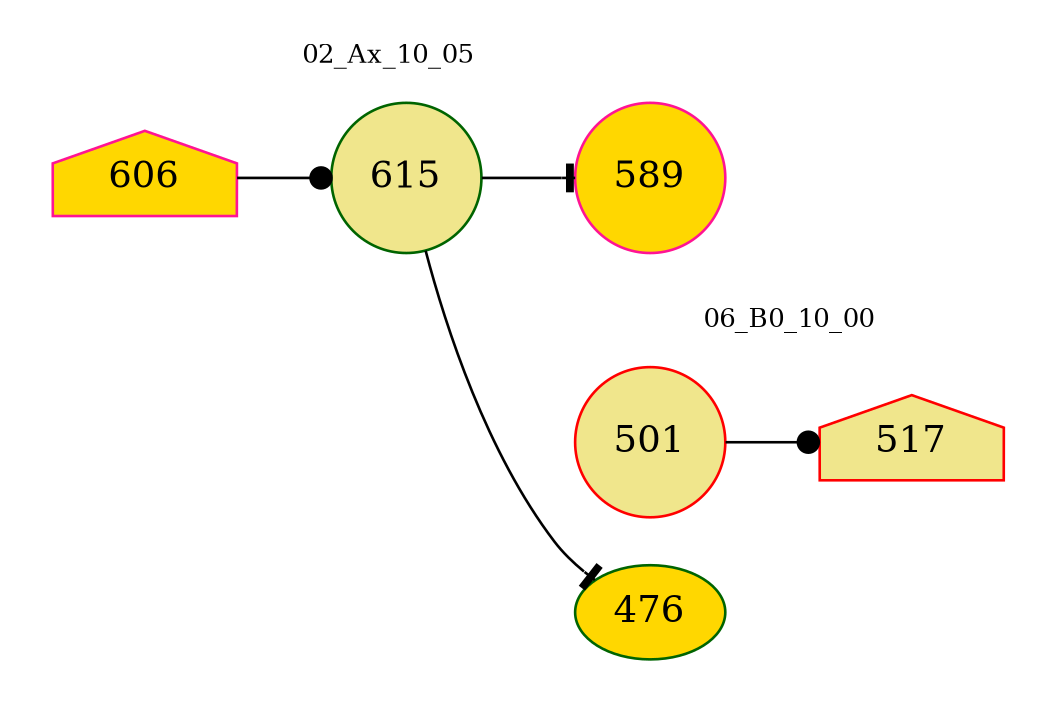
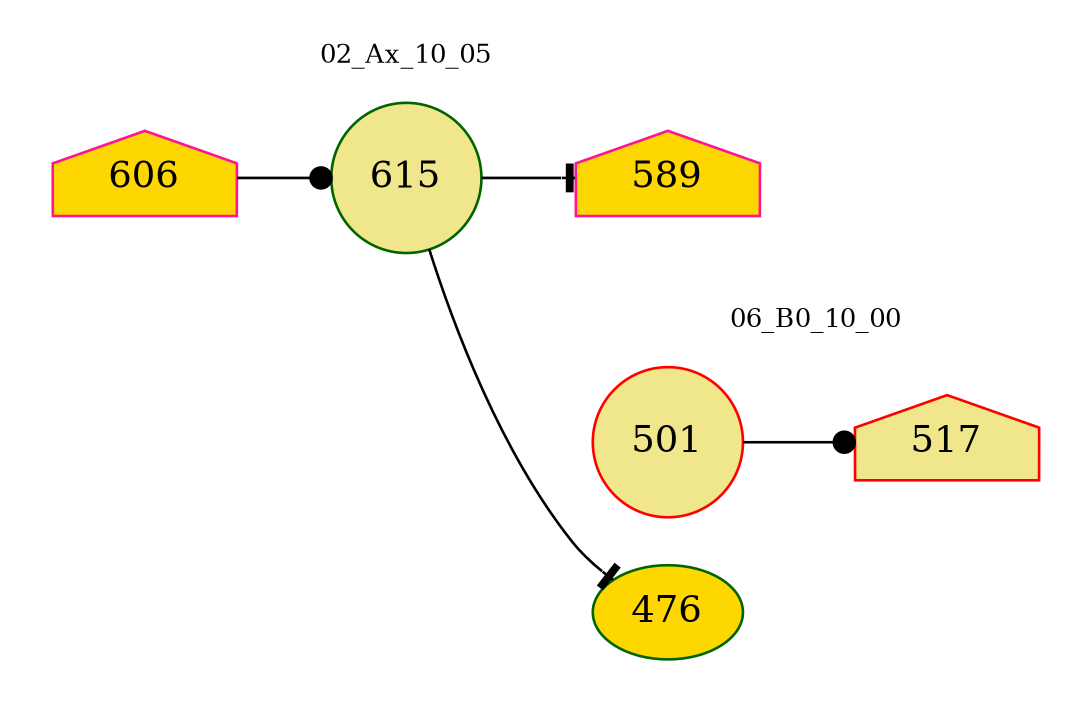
(650, 178) -> (668, 178)
